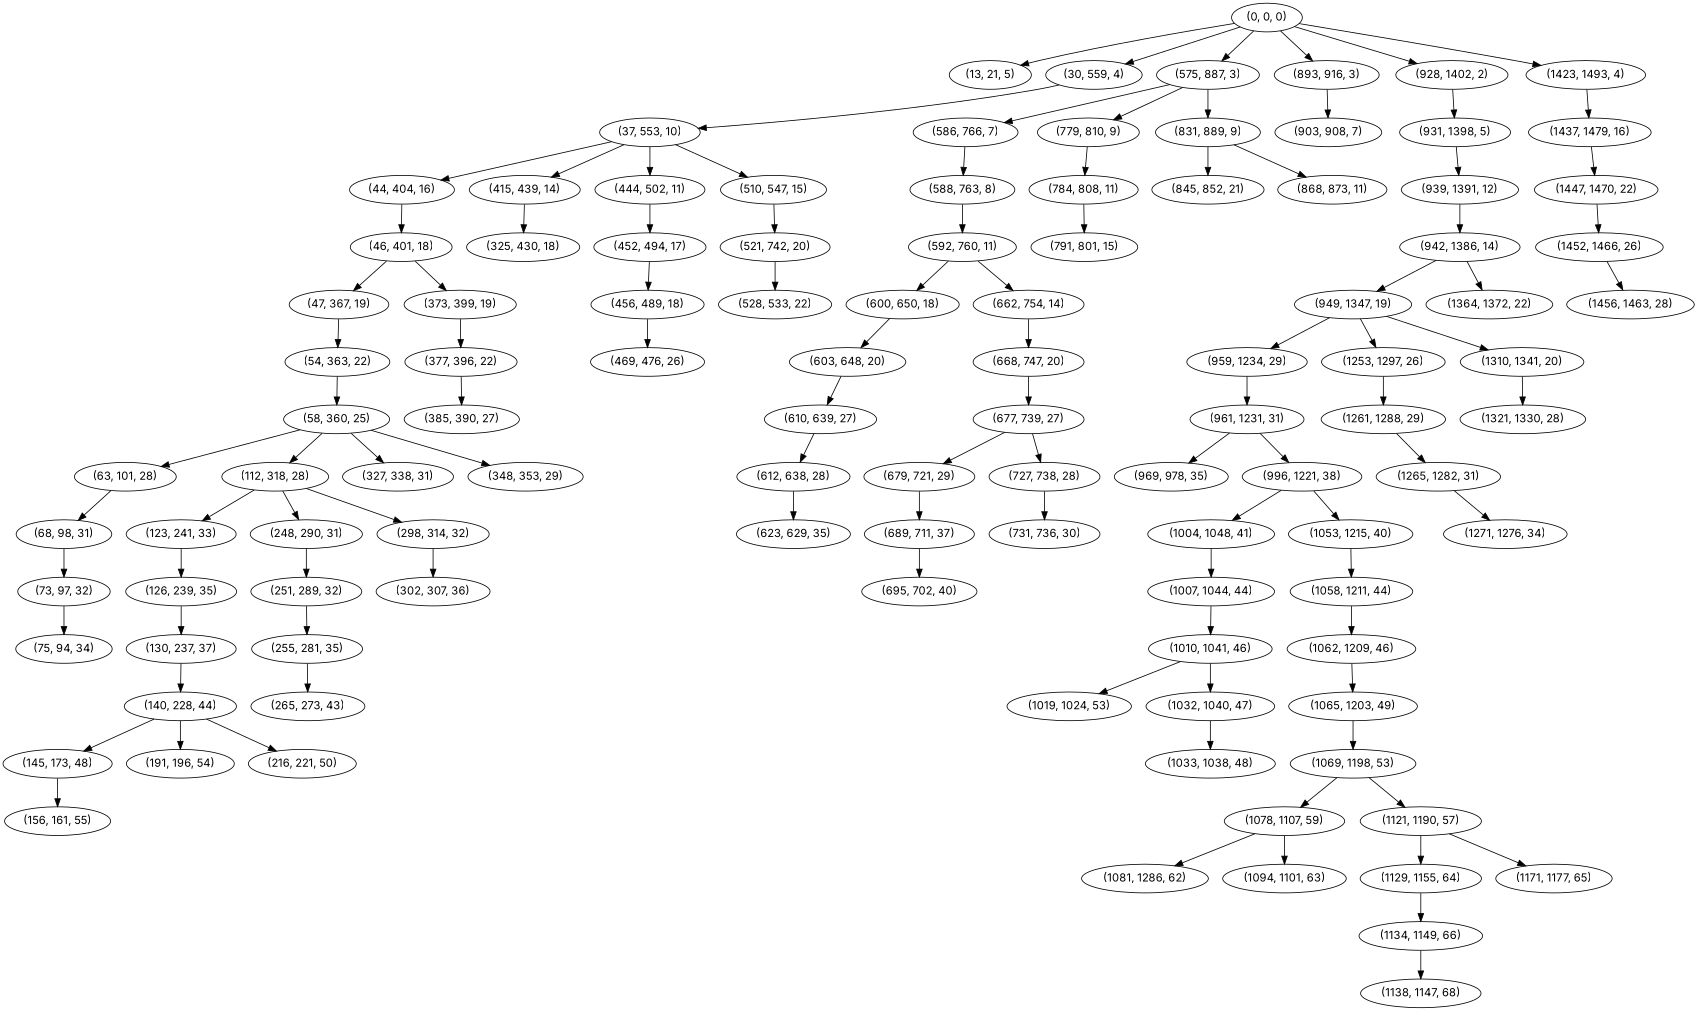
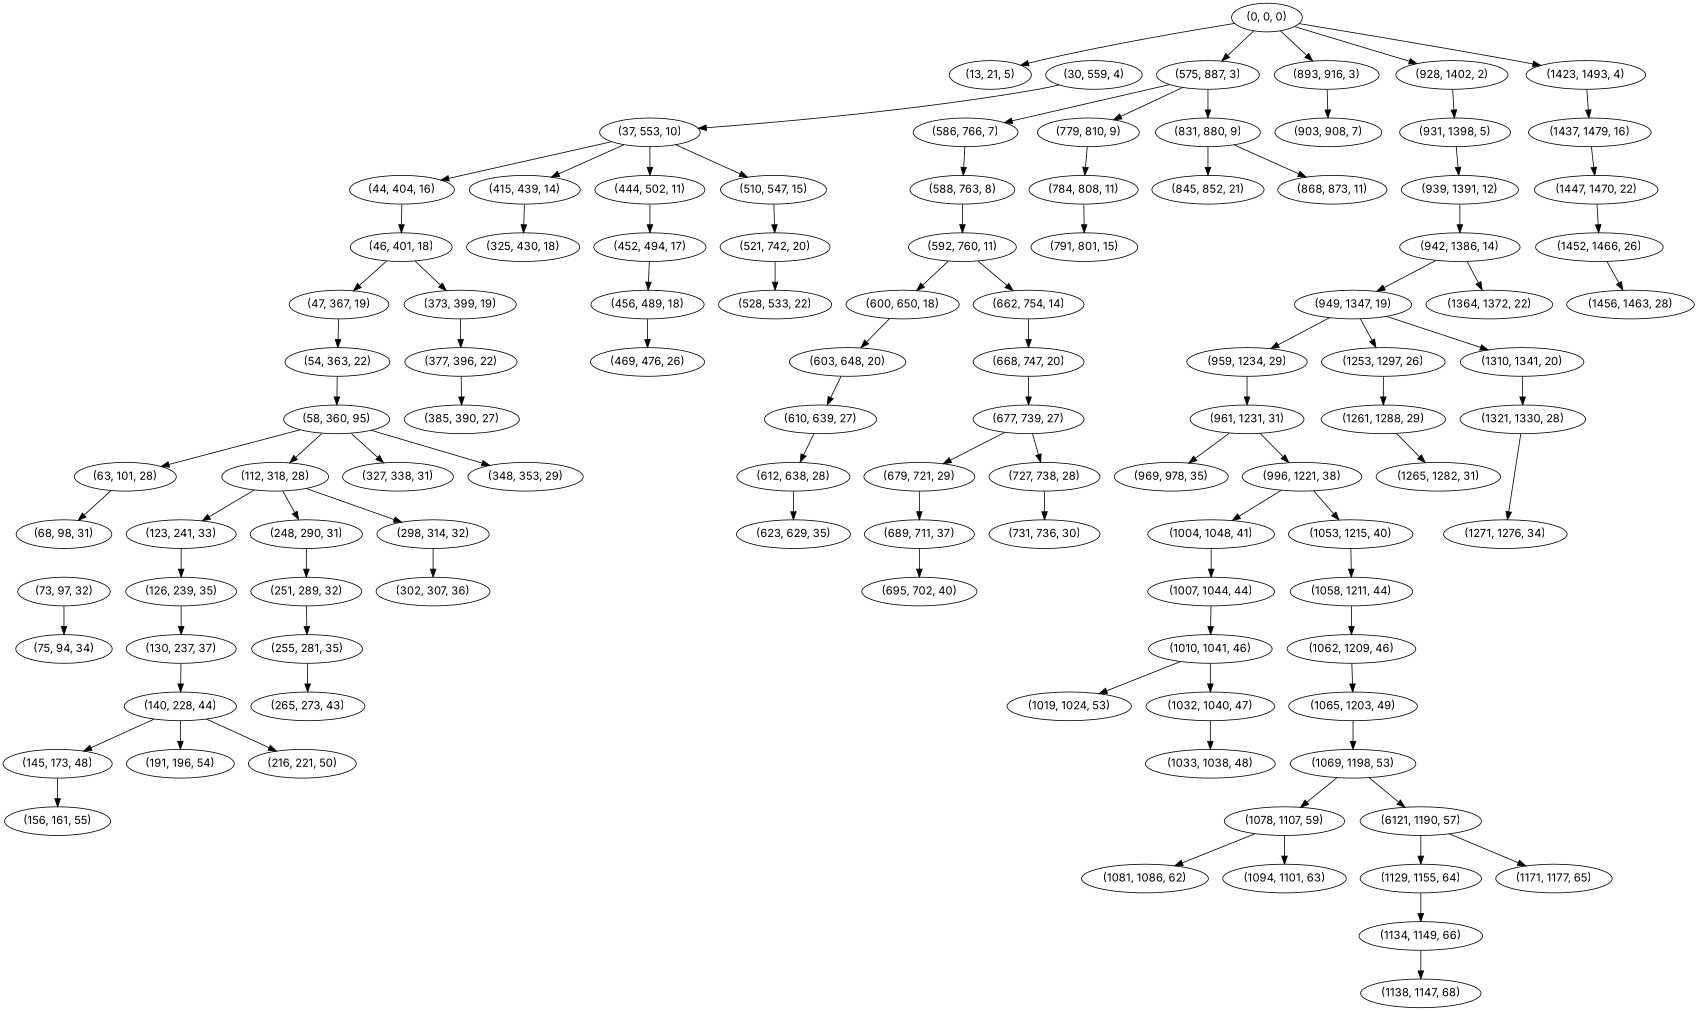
(1187, 44) -> none
(1208, 132) -> (1208, 132)
(337, 419) -> (337, 419)
(1469, 503) -> (1515, 473)
(64, 559) -> none
(1421, 821) -> (1421, 821)
(1145, 879) -> (1145, 879)
